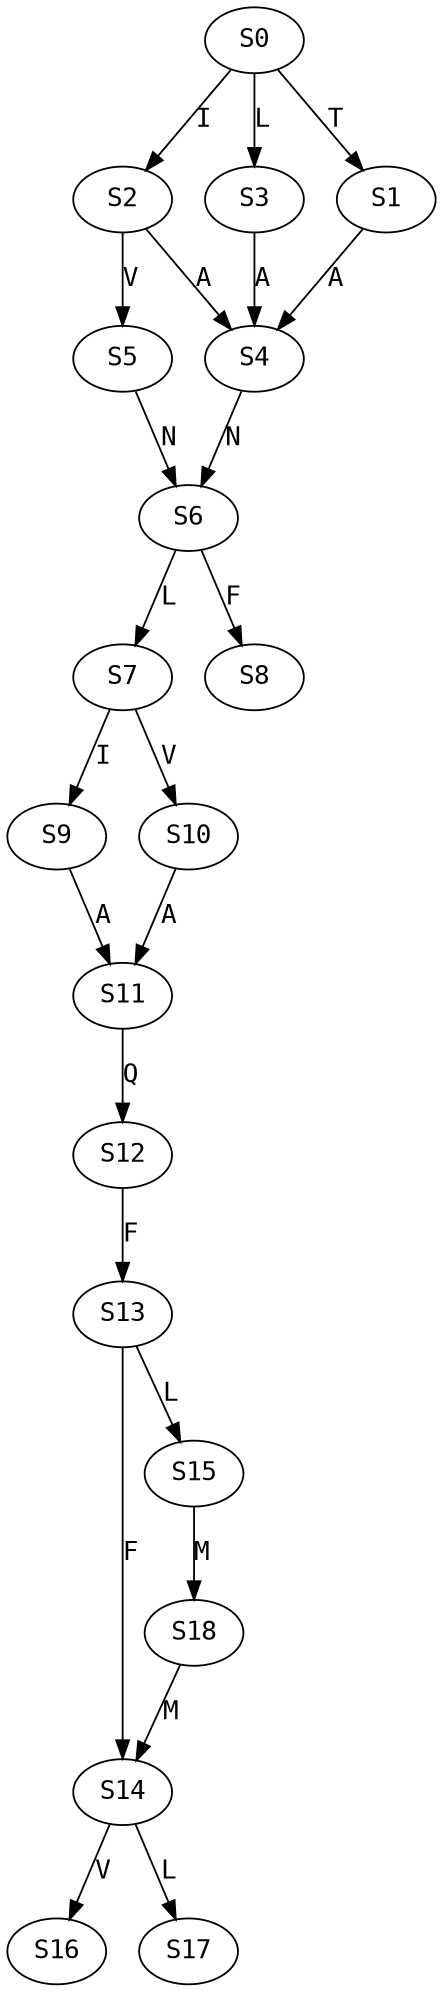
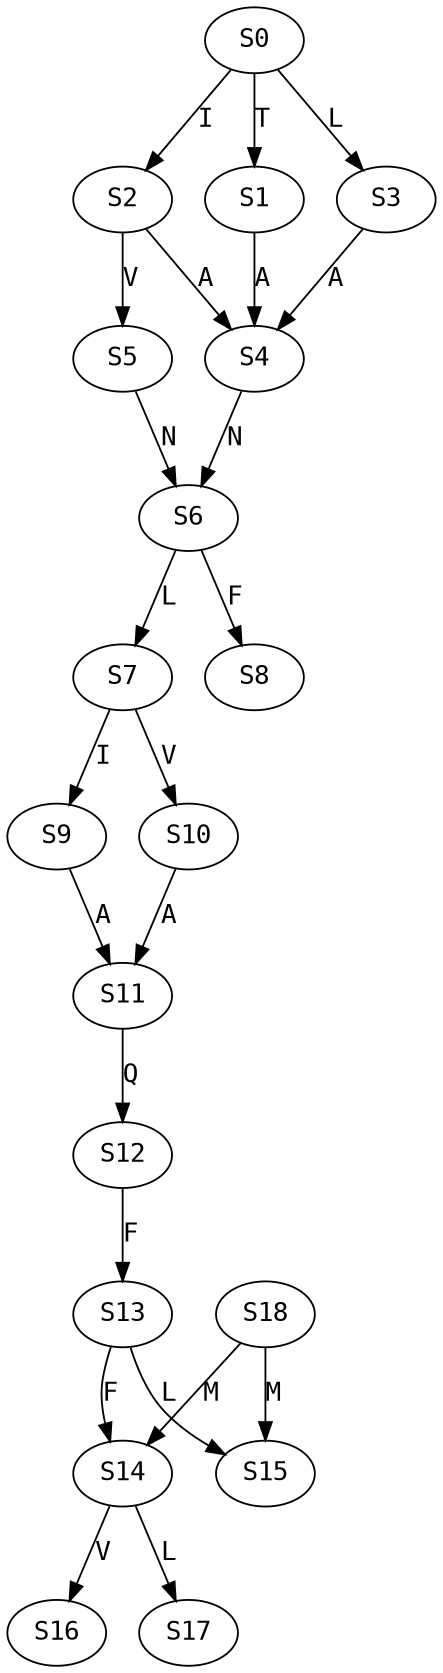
(194, 1544) -> (265, 1385)
